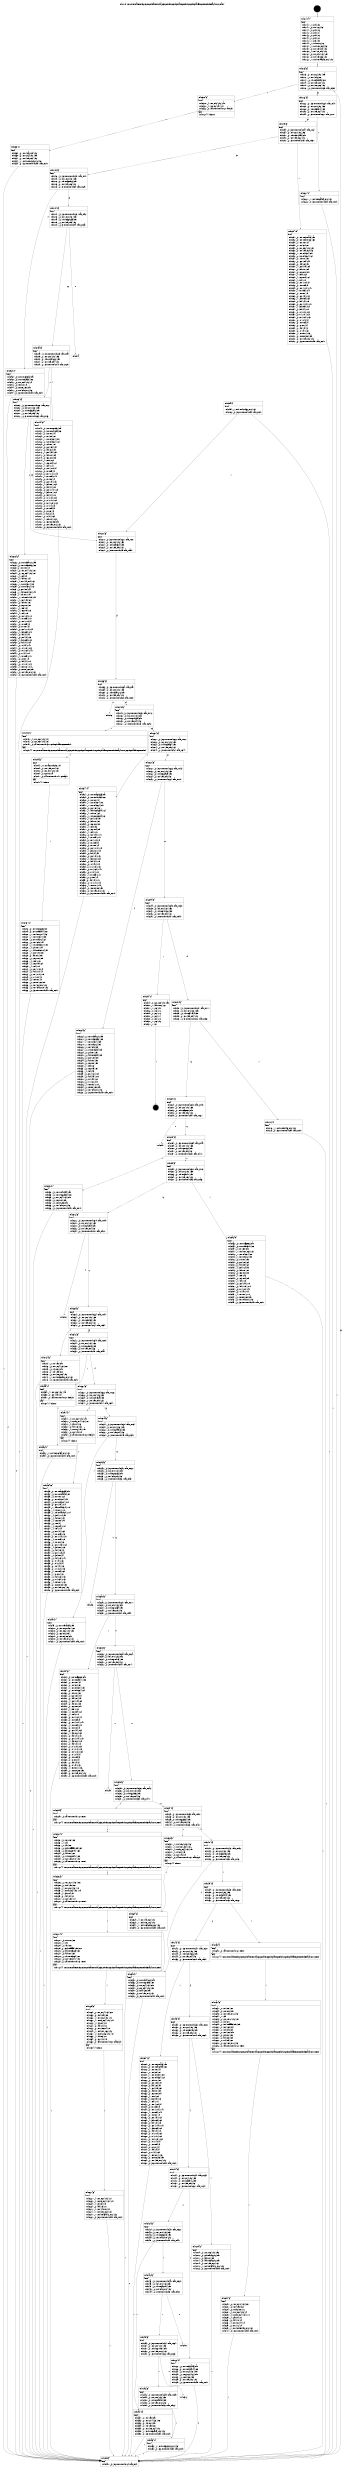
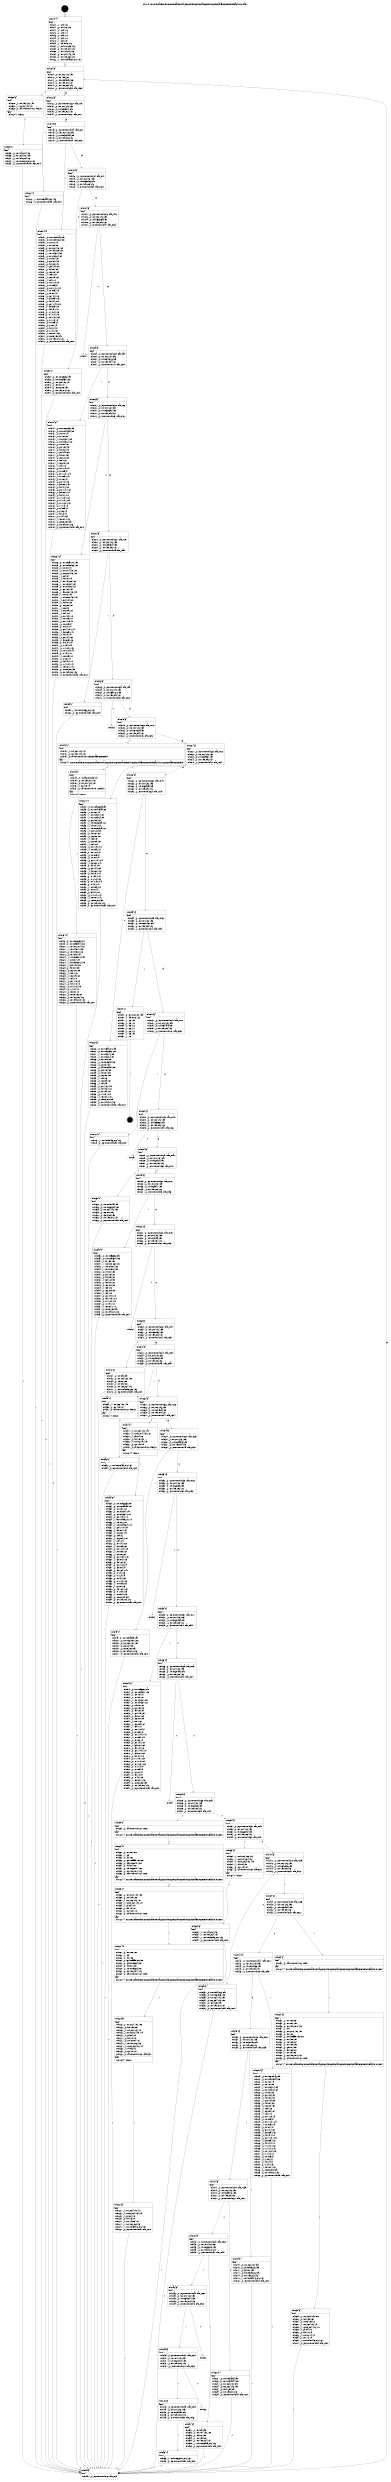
(182, 473) -> (98, 627)
